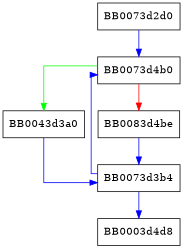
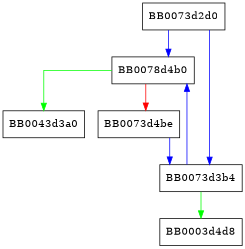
(139, 70) -> (153, 70)
(139, 124) -> (139, 124)
(44, 183) -> (210, 94)
(139, 201) -> (201, 201)
